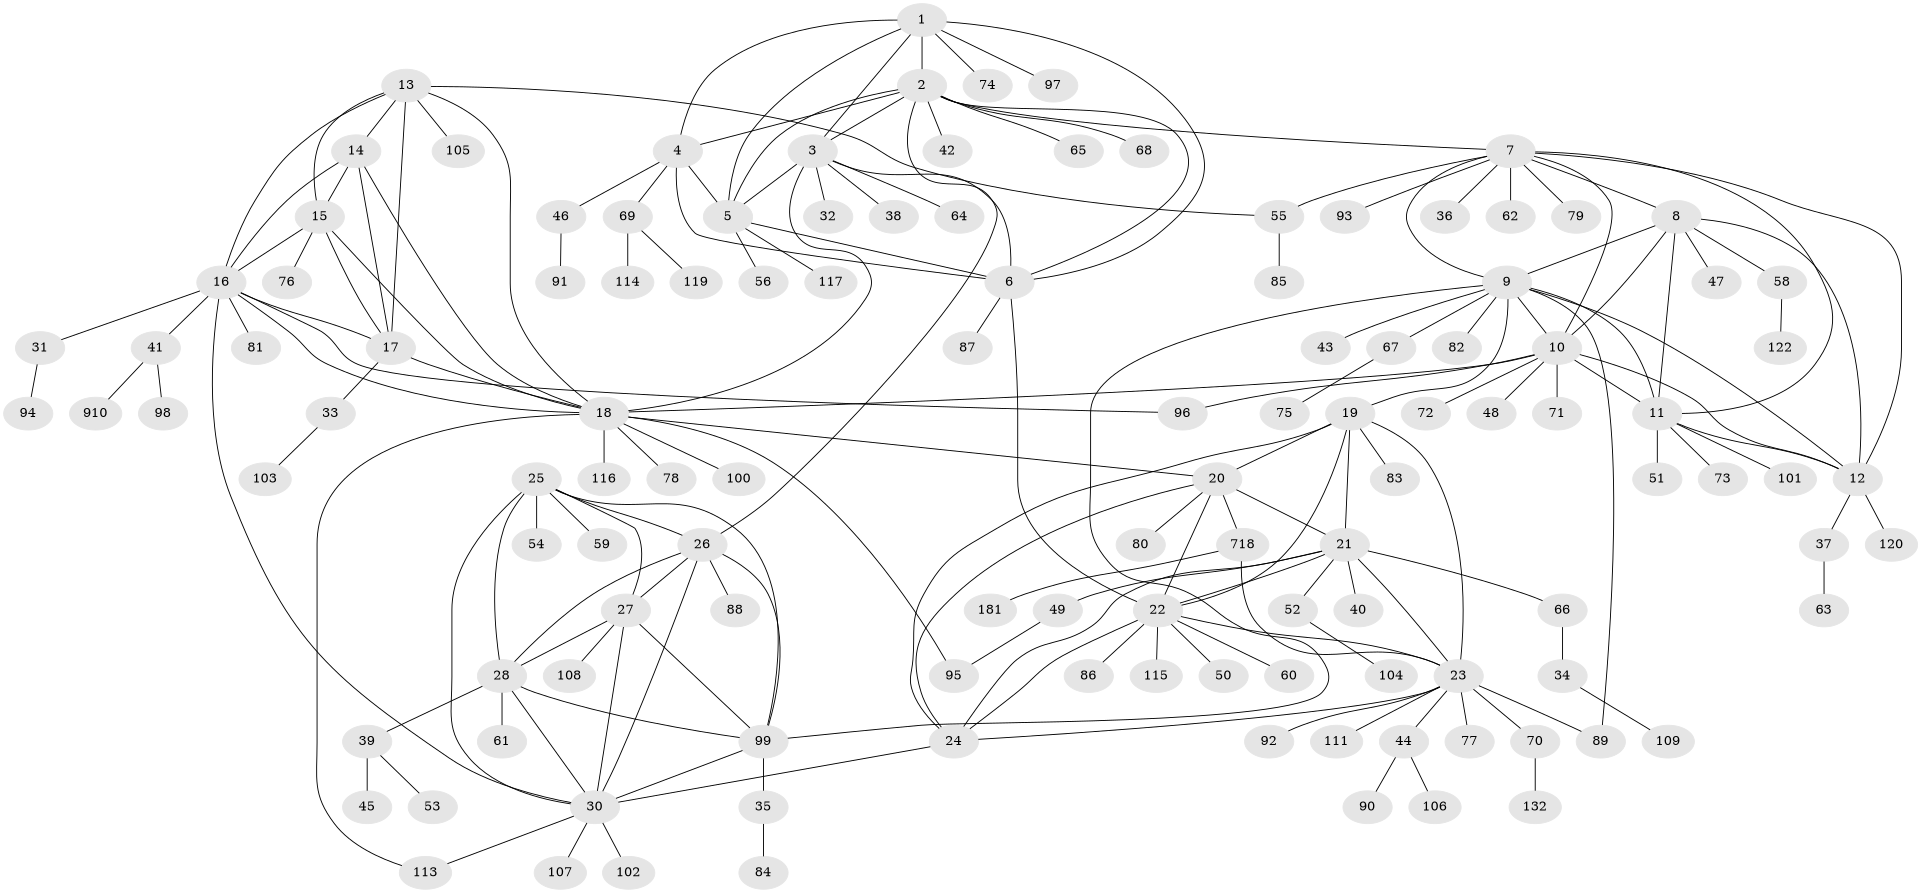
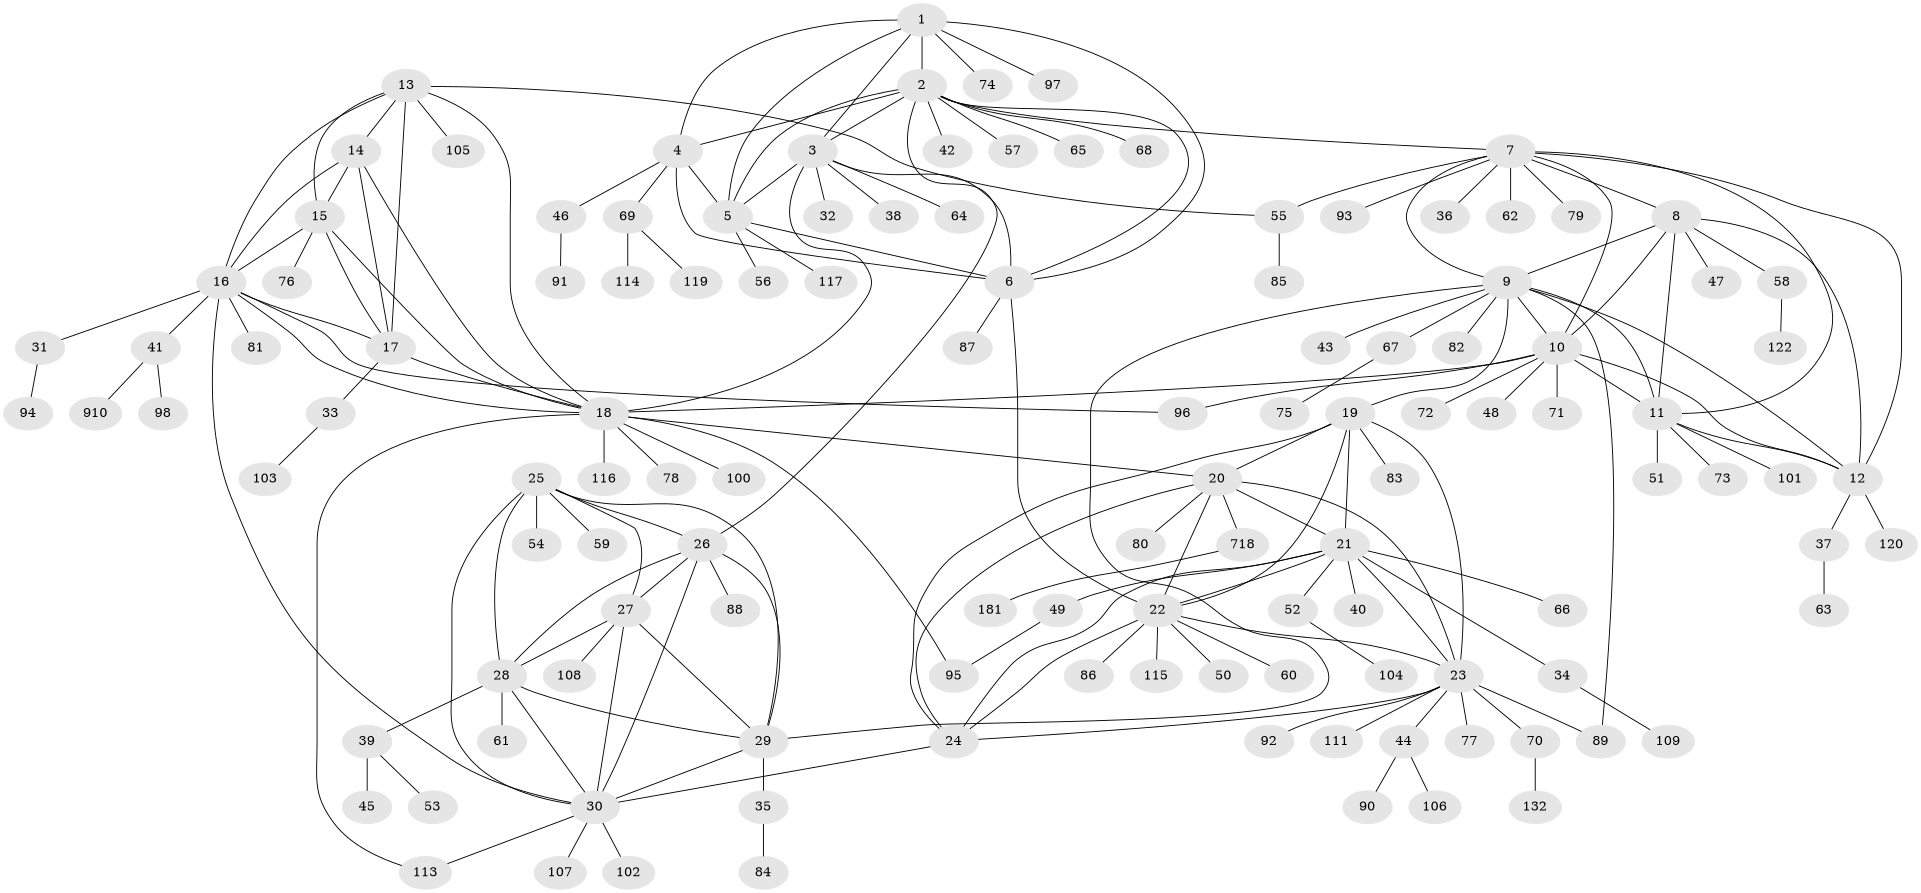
none -> (1013, 151)
(1563, 643) -> (1454, 610)
(1306, 652) -> (1381, 532)
(764, 742) -> (764, 742)
